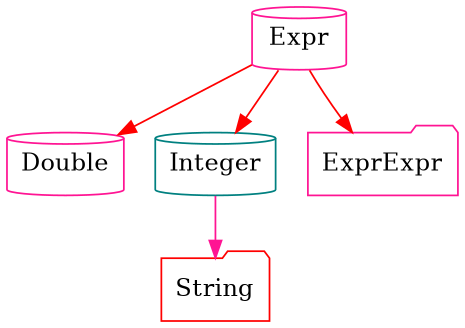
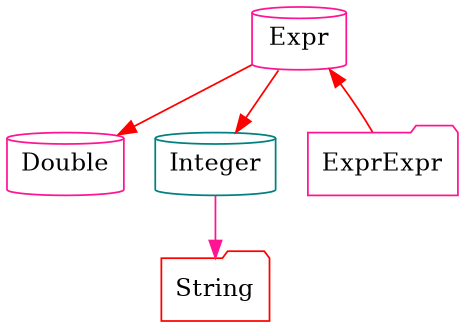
(325, 95) -> (357, 108)
